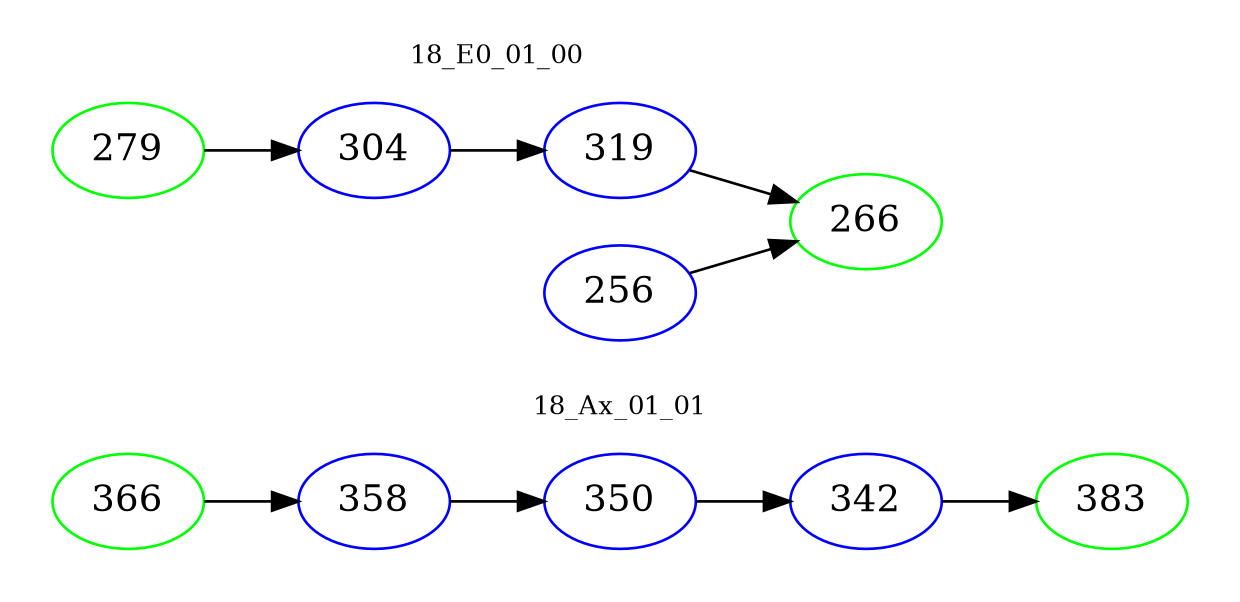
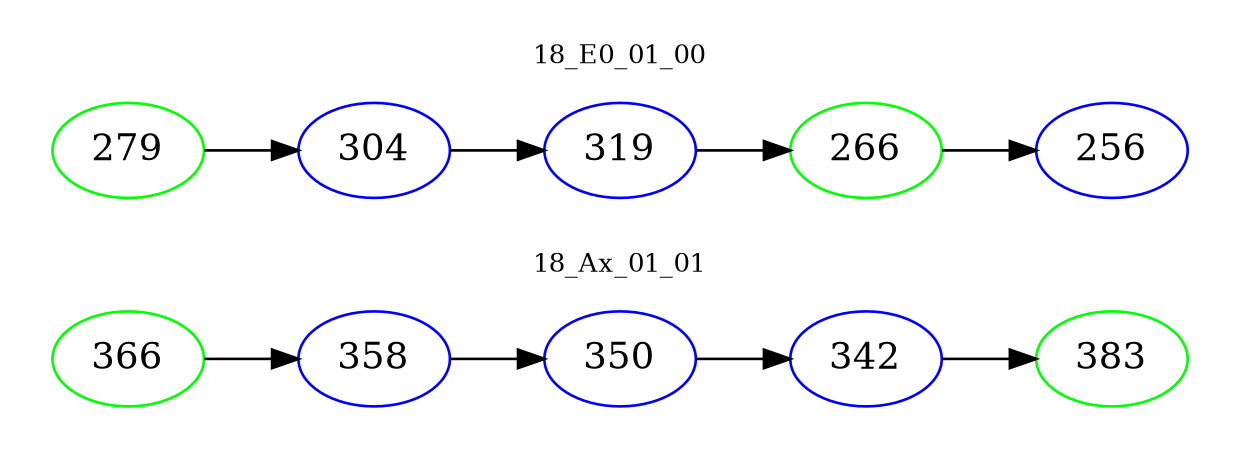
(730, 261) -> (976, 150)
